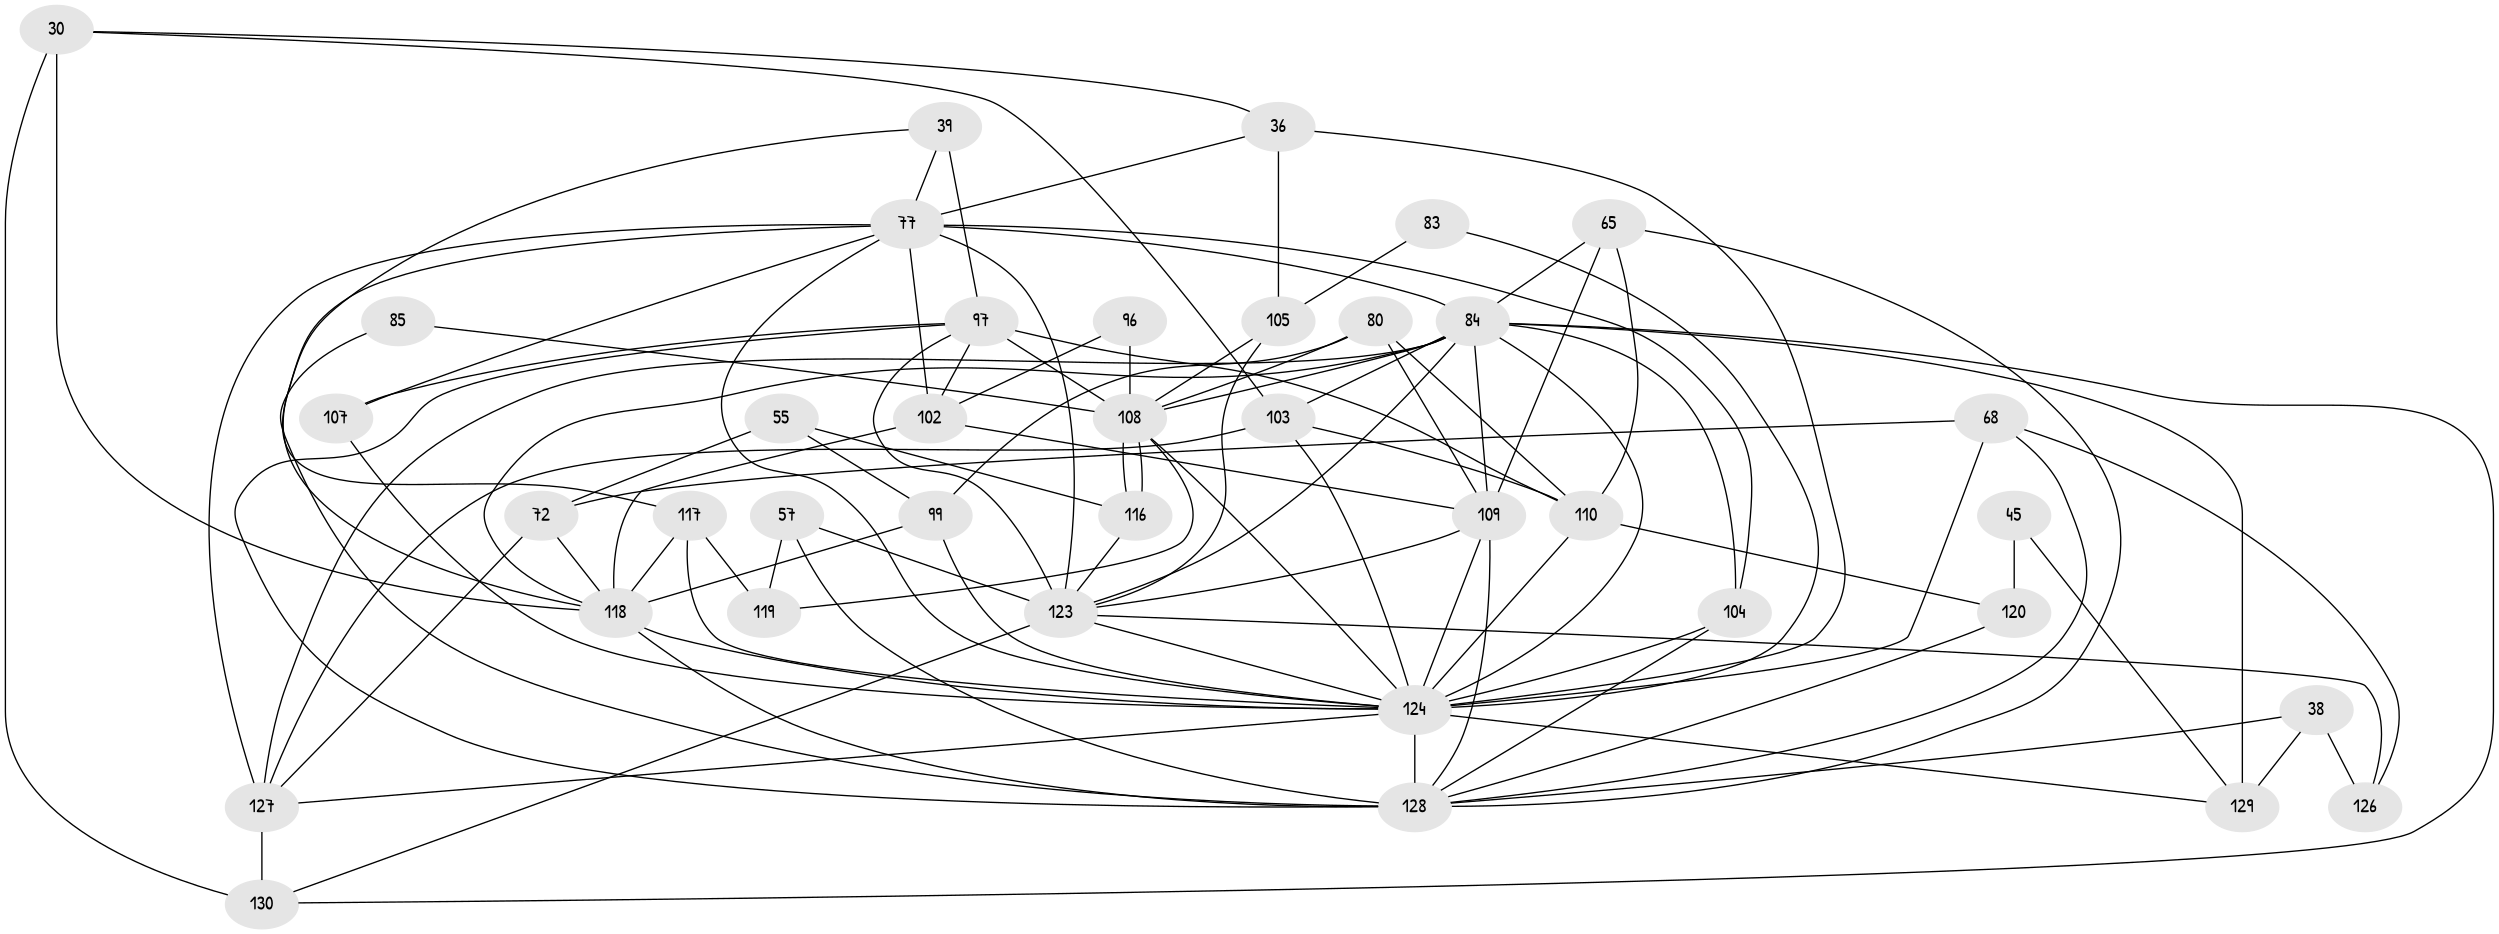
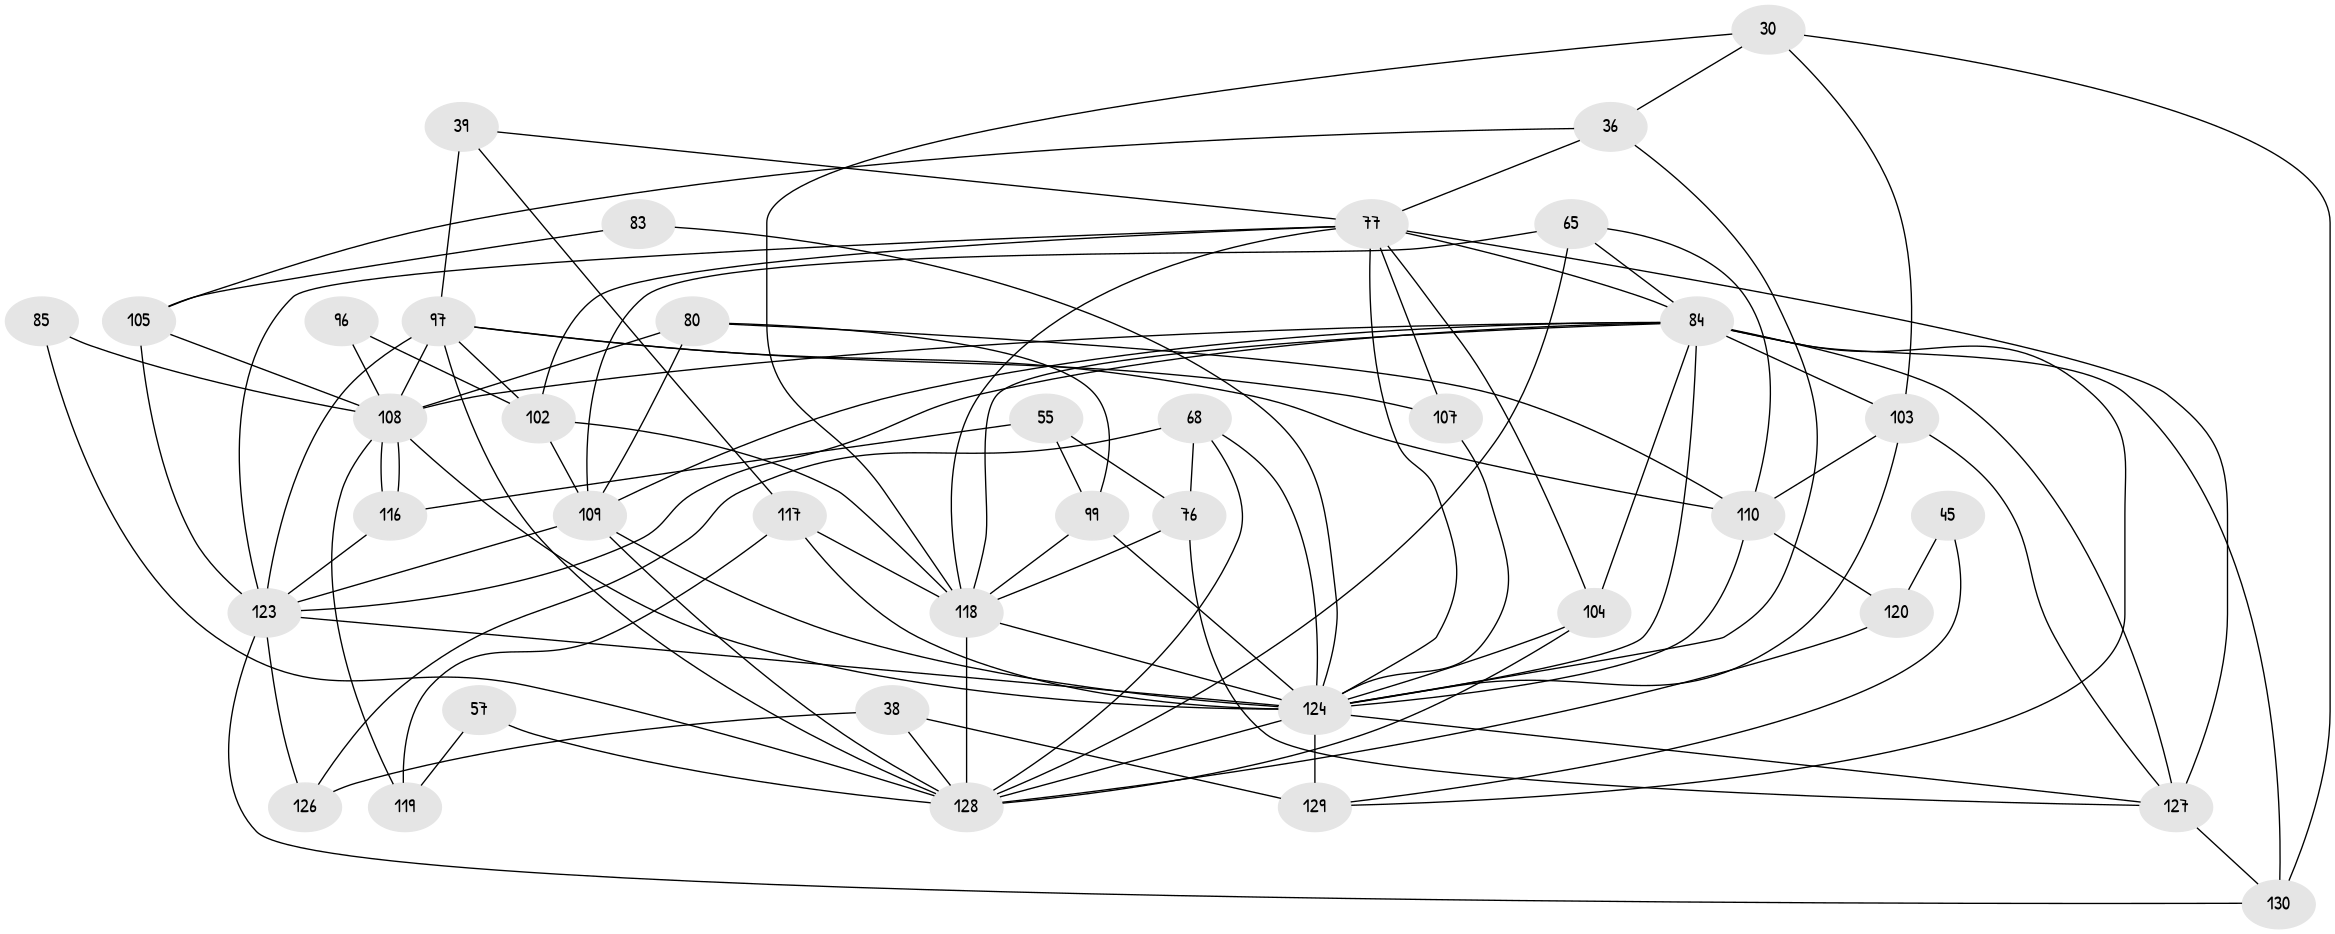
(541, 516) -> (1189, 516)
(924, 564) -> none
